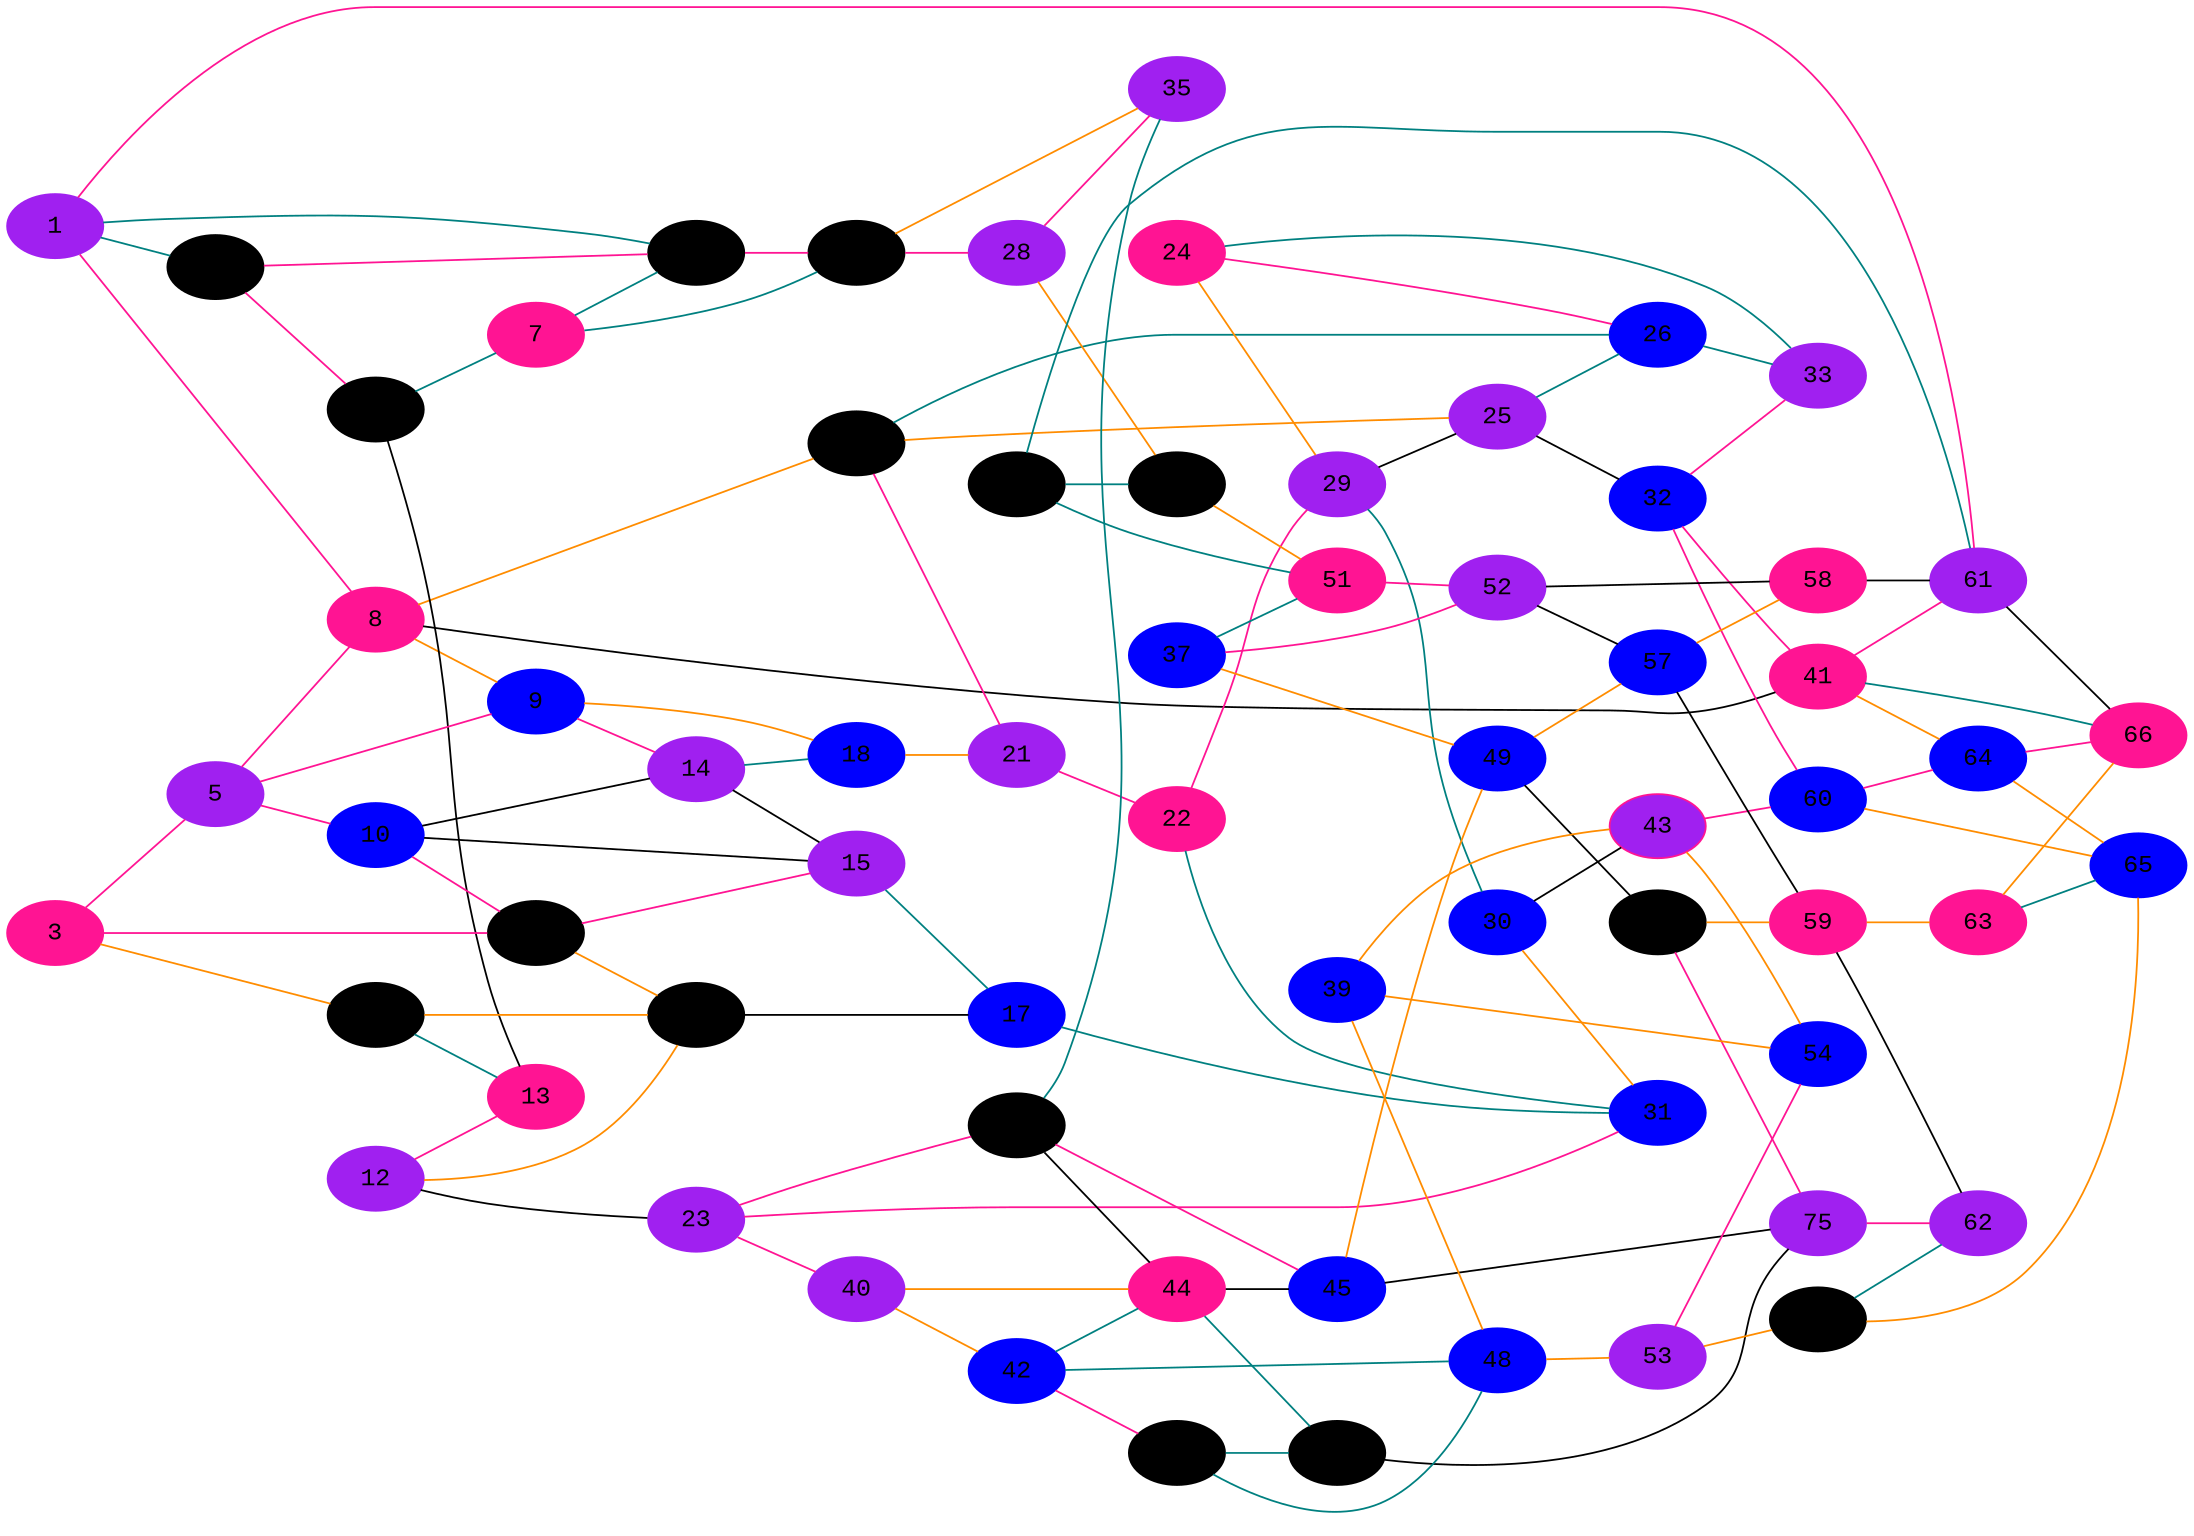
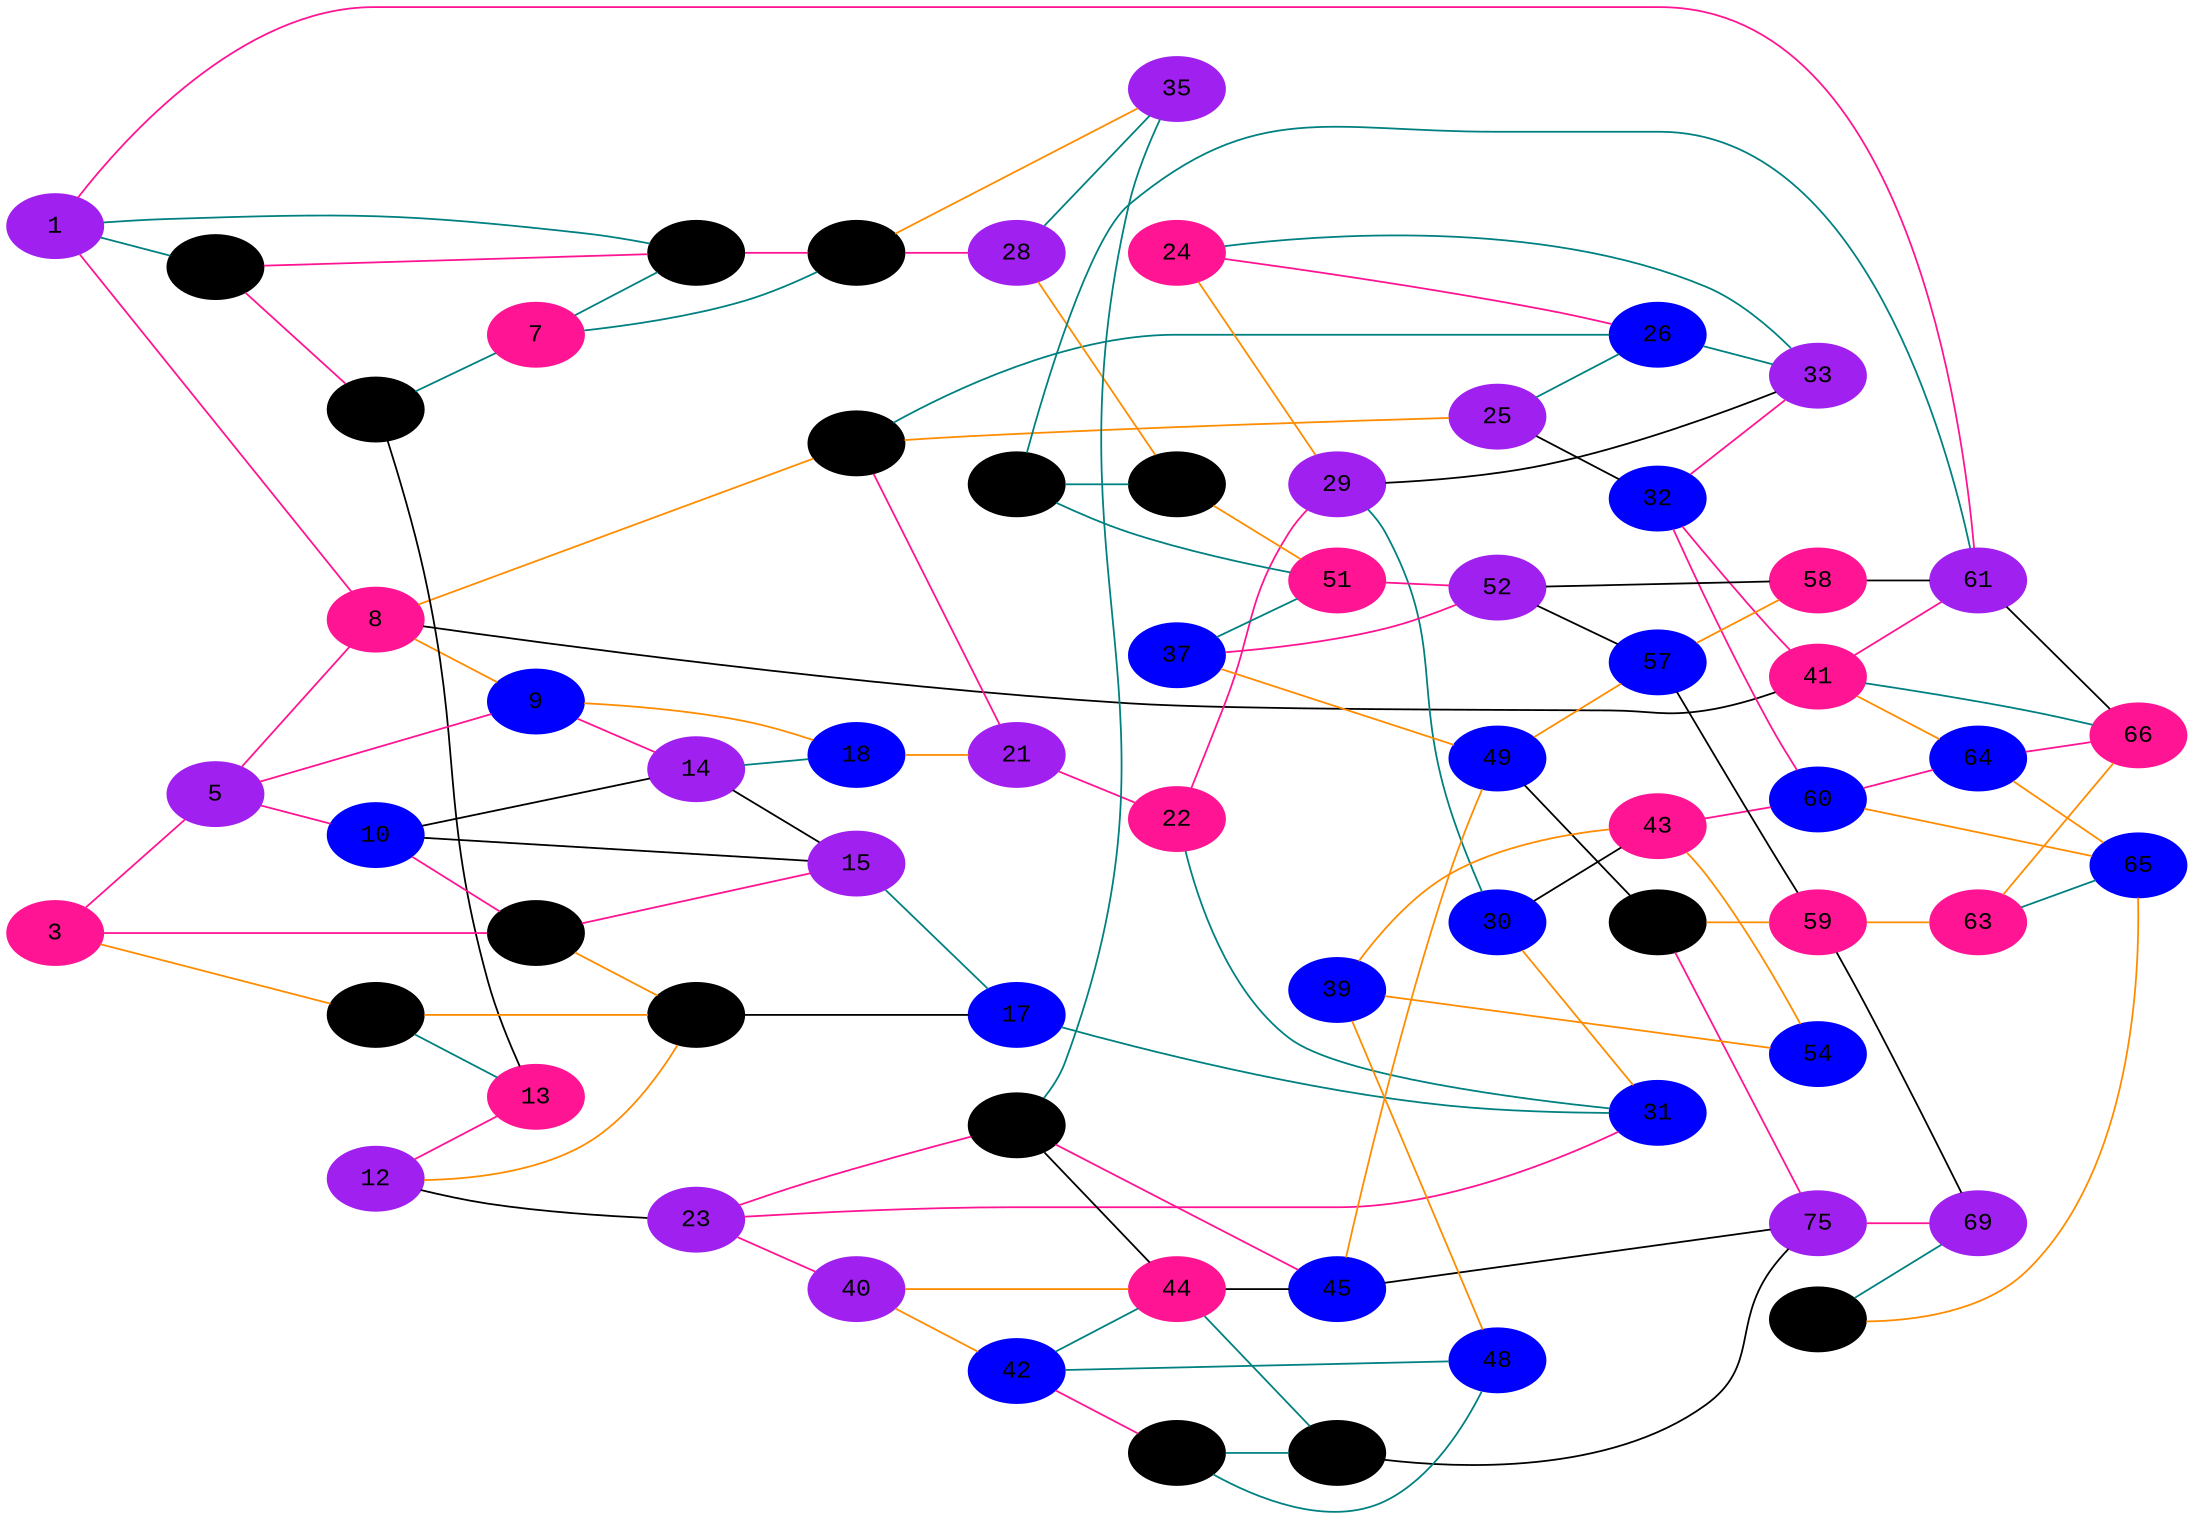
(1097, 171) -> (1097, 171)
(1417, 450) -> (1595, 453)
(1658, 826) -> (1658, 826)
(1978, 1223) -> (1978, 1223)
(1658, 1357) -> none
